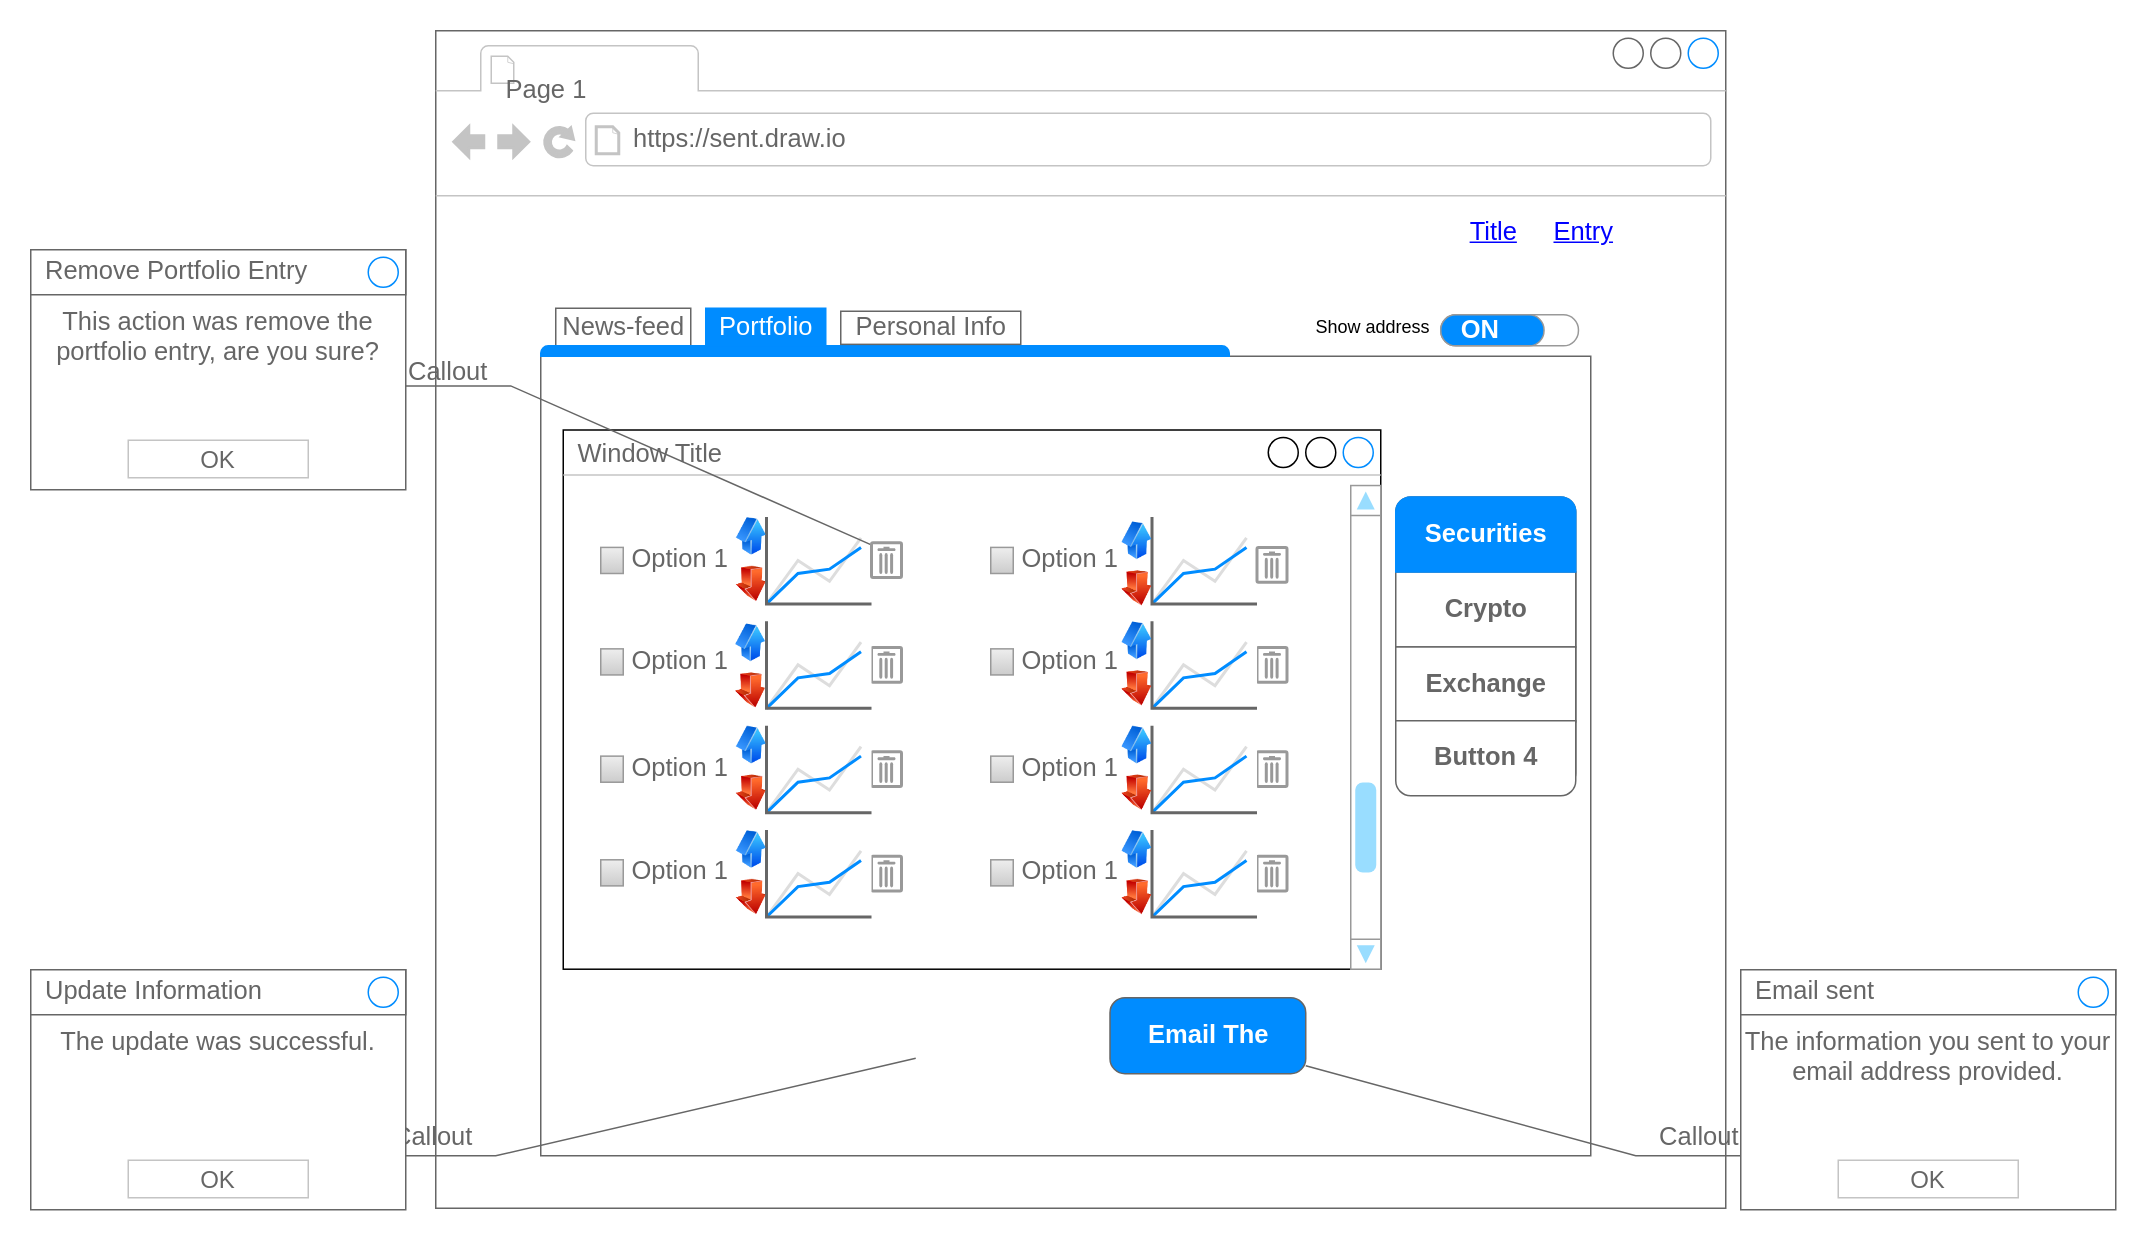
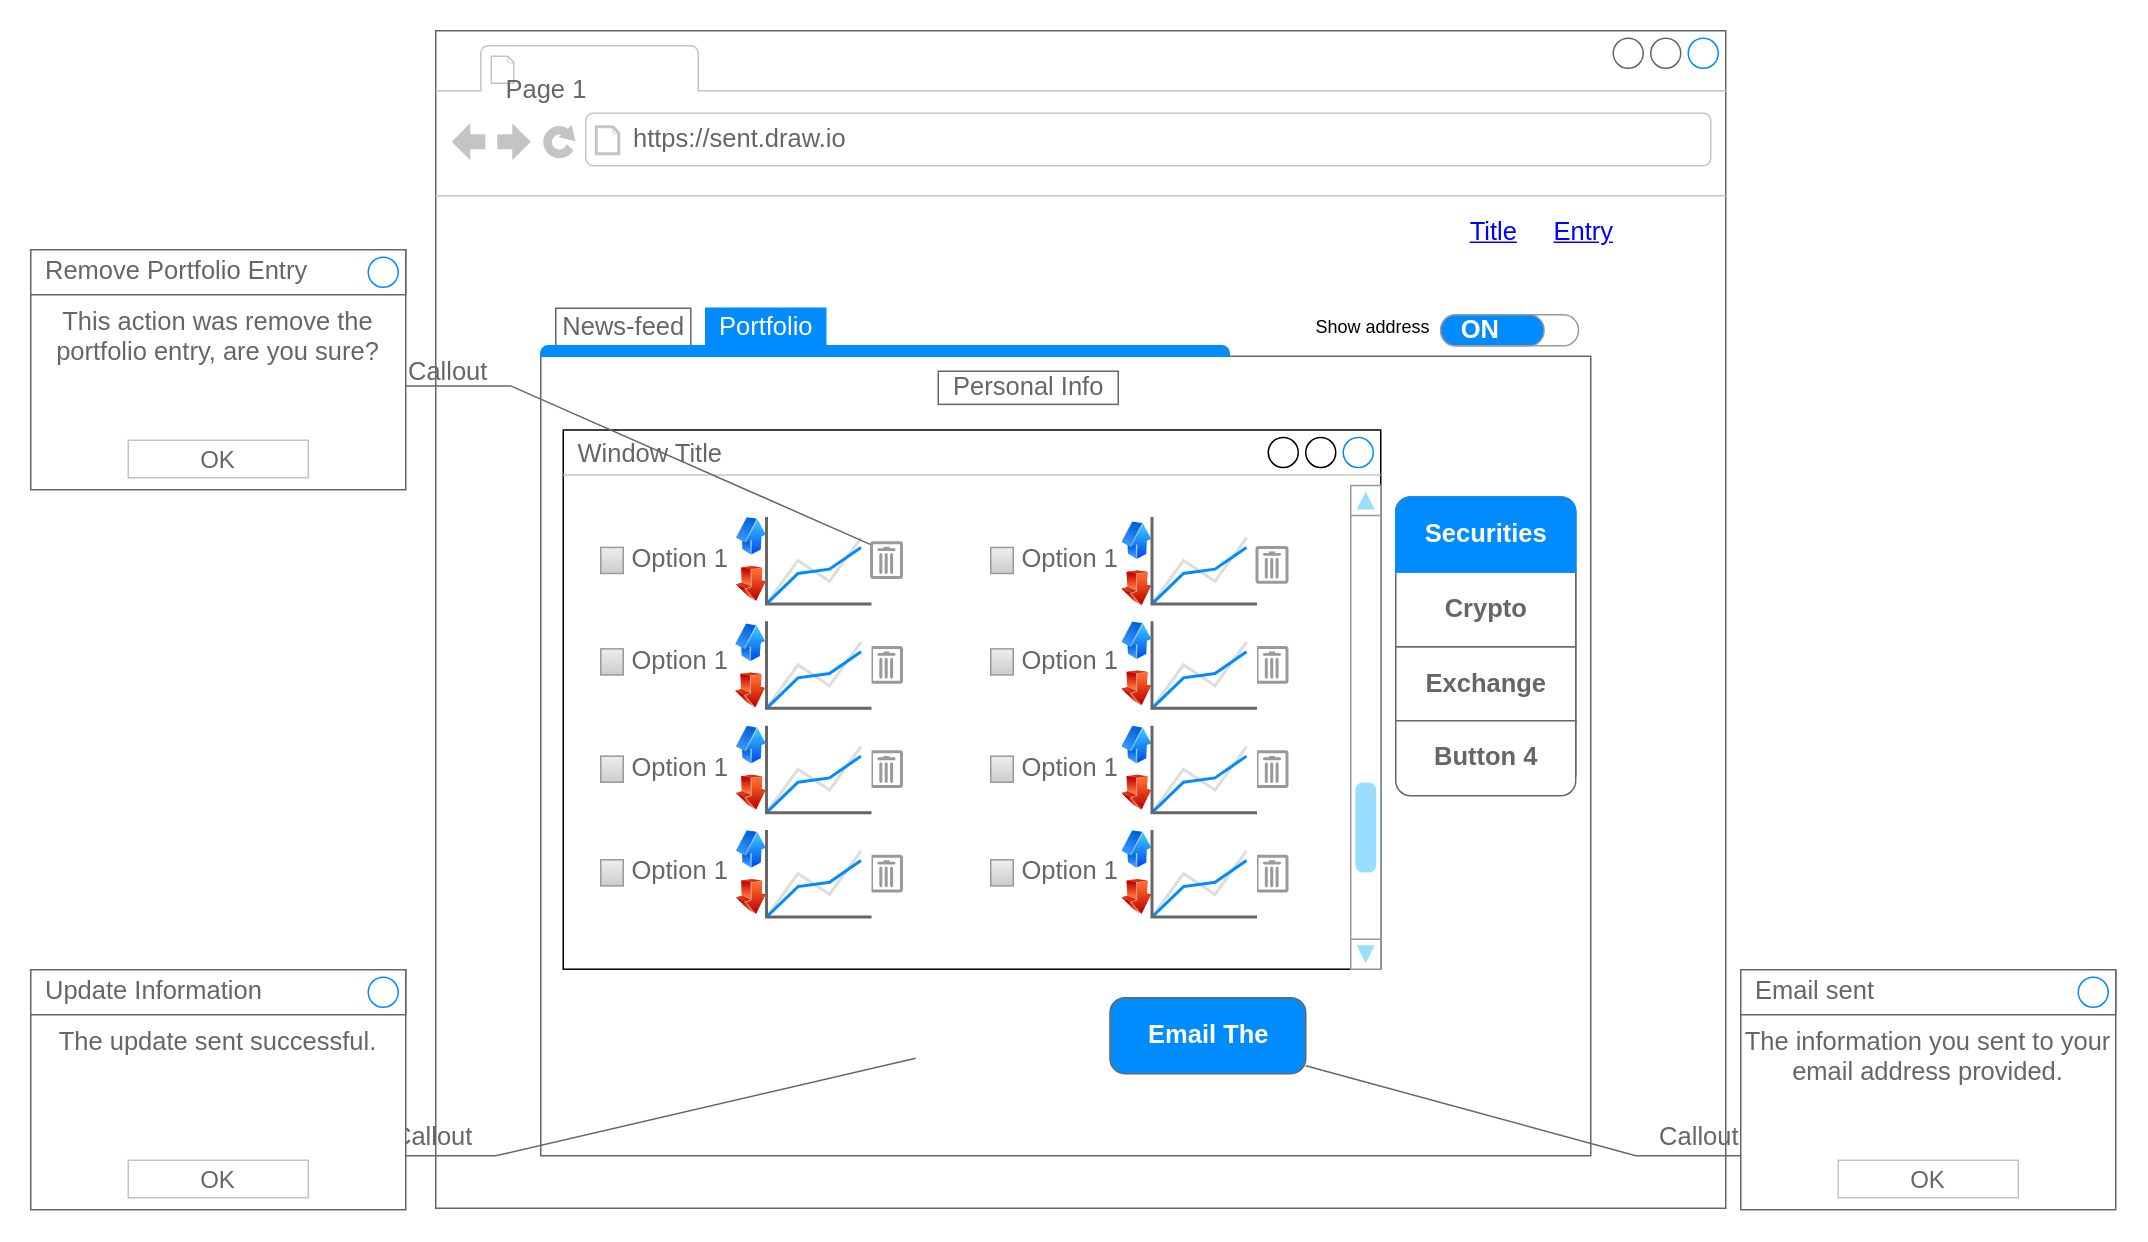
(931, 328) -> (1028, 388)
(218, 1044) -> (218, 1044)
